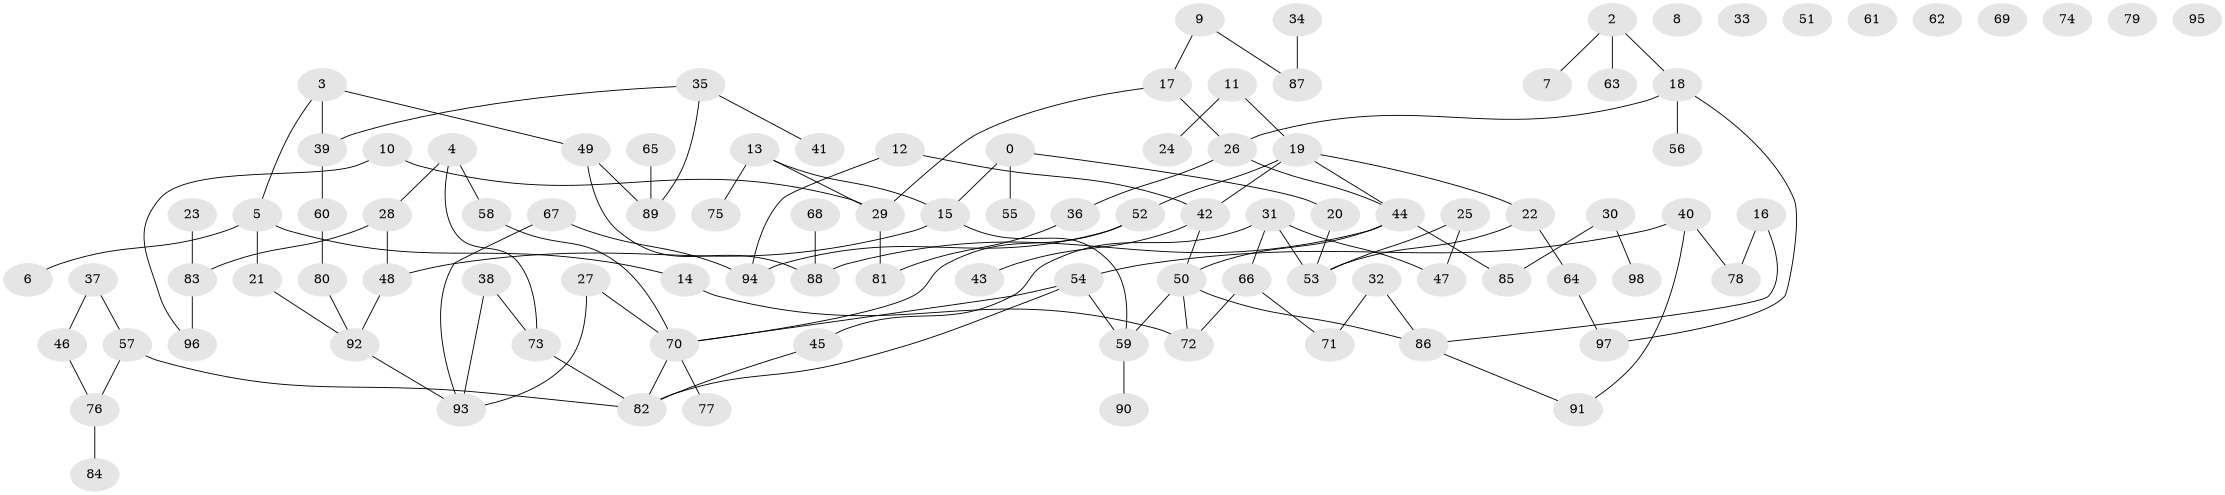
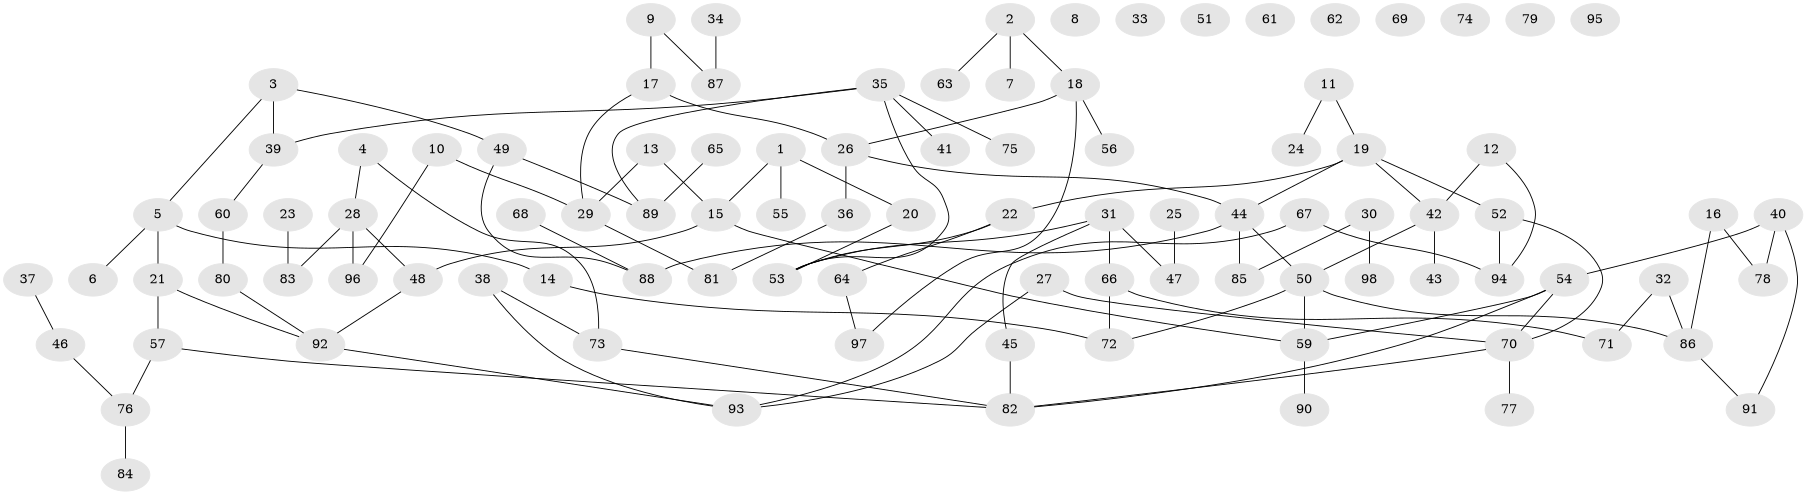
(1010, 150) -> (781, 150)
(733, 186) -> (945, 117)
(487, 215) -> none
(1394, 245) -> (941, 234)
(110, 312) -> (158, 312)
(192, 312) -> (353, 242)
